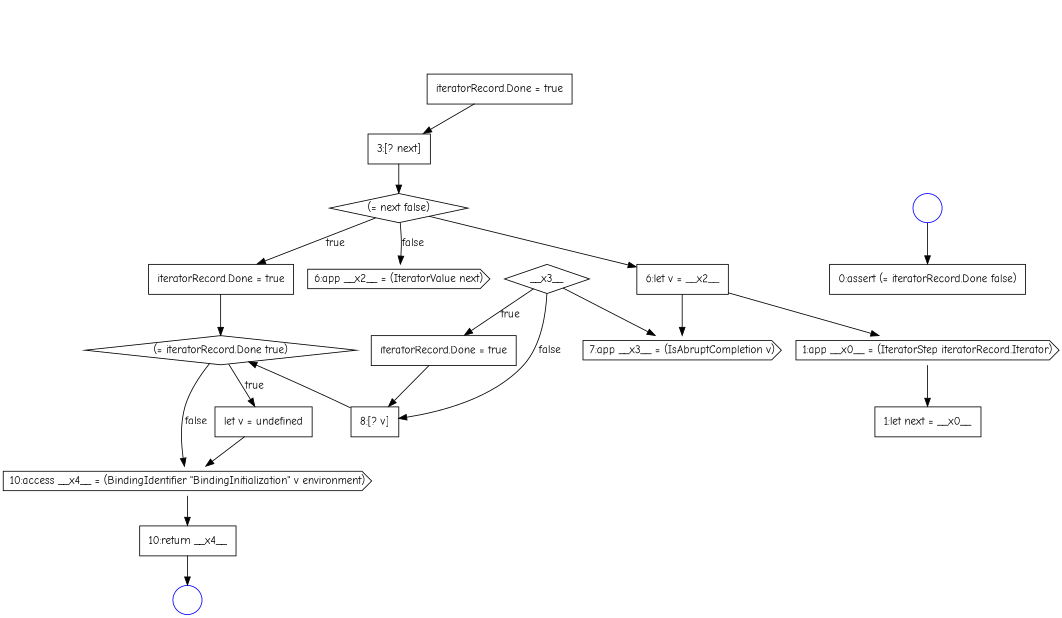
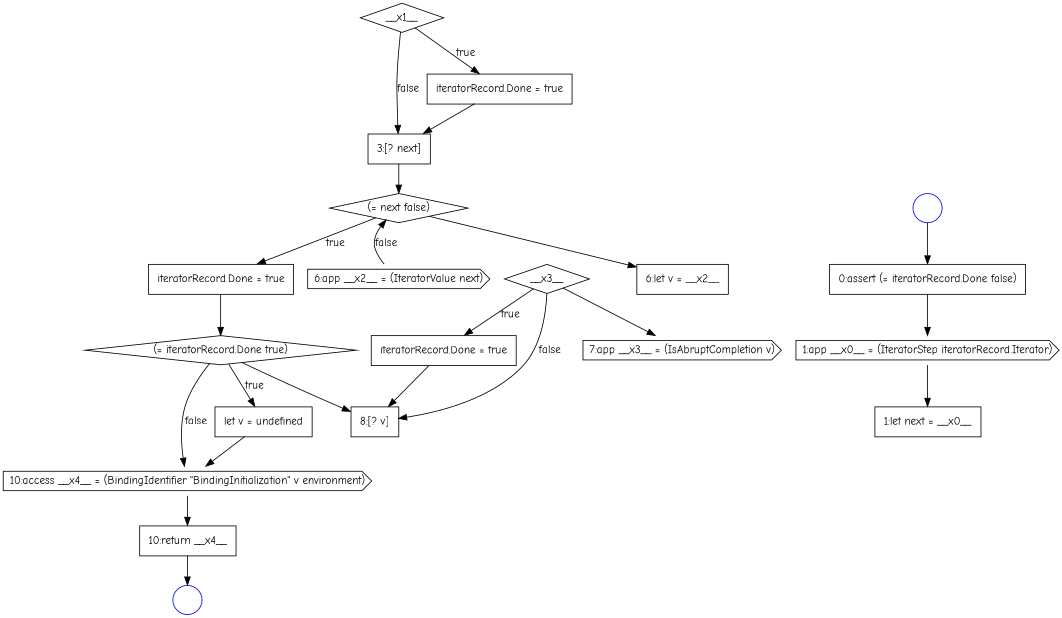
none -> (402, 18)
(401, 239) -> (374, 246)
(682, 311) -> none
(800, 313) -> (928, 311)
(304, 386) -> (292, 386)
